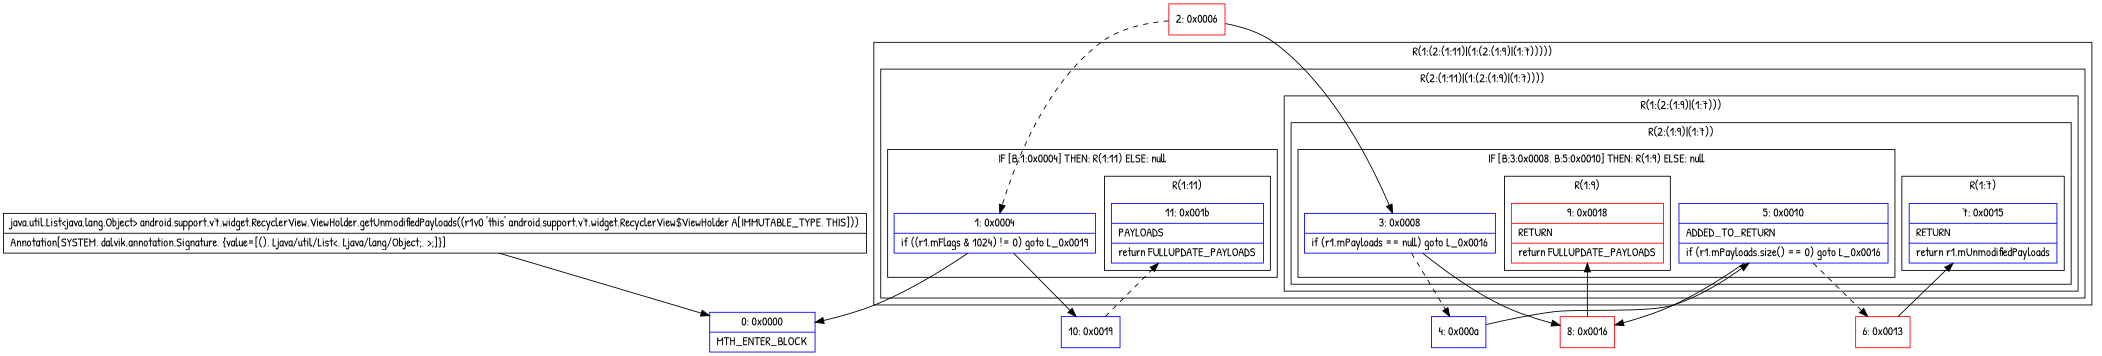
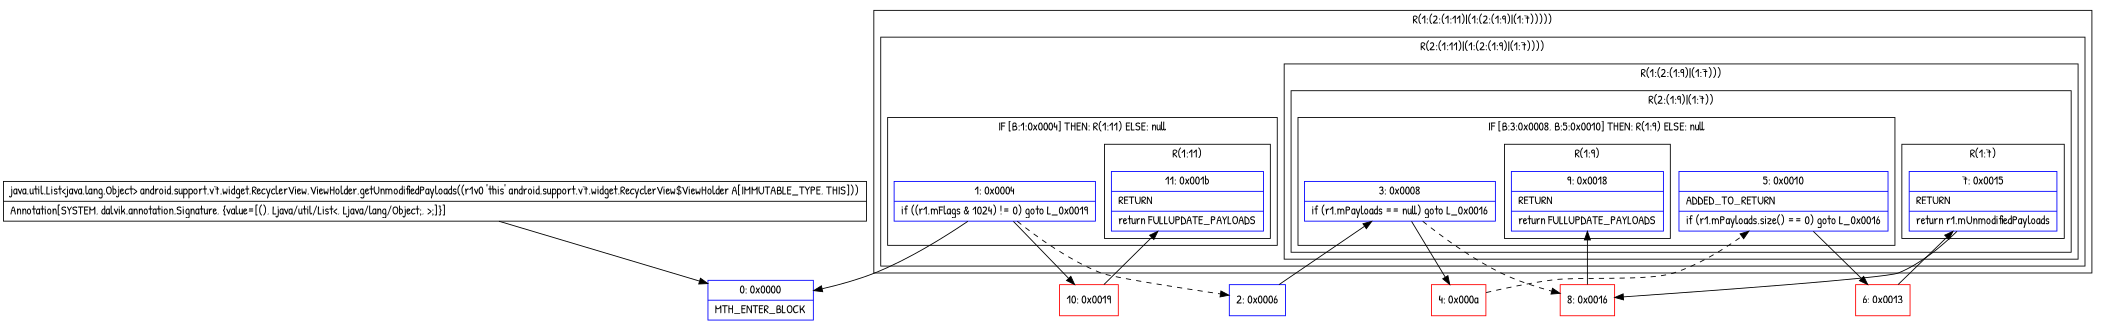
(1197, 19) -> (1257, 300)
(1059, 86) -> (1128, 279)
(1141, 233) -> (1136, 201)
(1587, 233) -> (1587, 201)
(1423, 271) -> (1423, 239)
(1837, 287) -> (1837, 255)
(1130, 292) -> (1129, 260)
(1687, 299) -> (1797, 284)
(1513, 310) -> (1513, 278)
(1618, 310) -> (1618, 278)
(1091, 332) -> (1089, 300)
(1459, 332) -> (1459, 300)
